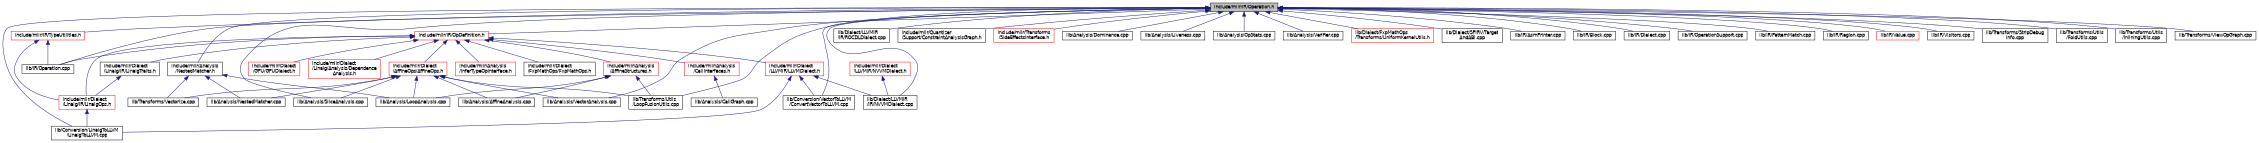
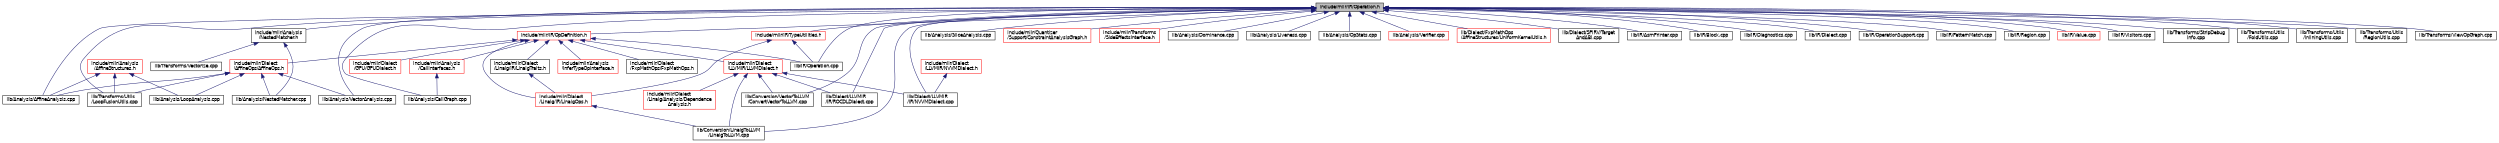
none -> (775, 16)
none -> (335, 19)
(942, 36) -> (1047, 36)
(1313, 36) -> (1419, 36)
(1393, 36) -> (1504, 36)
none -> (1769, 36)
none -> (2381, 36)
(404, 50) -> (717, 83)
(550, 50) -> none
none -> (803, 84)
(292, 85) -> none
(369, 88) -> none
(289, 89) -> none
